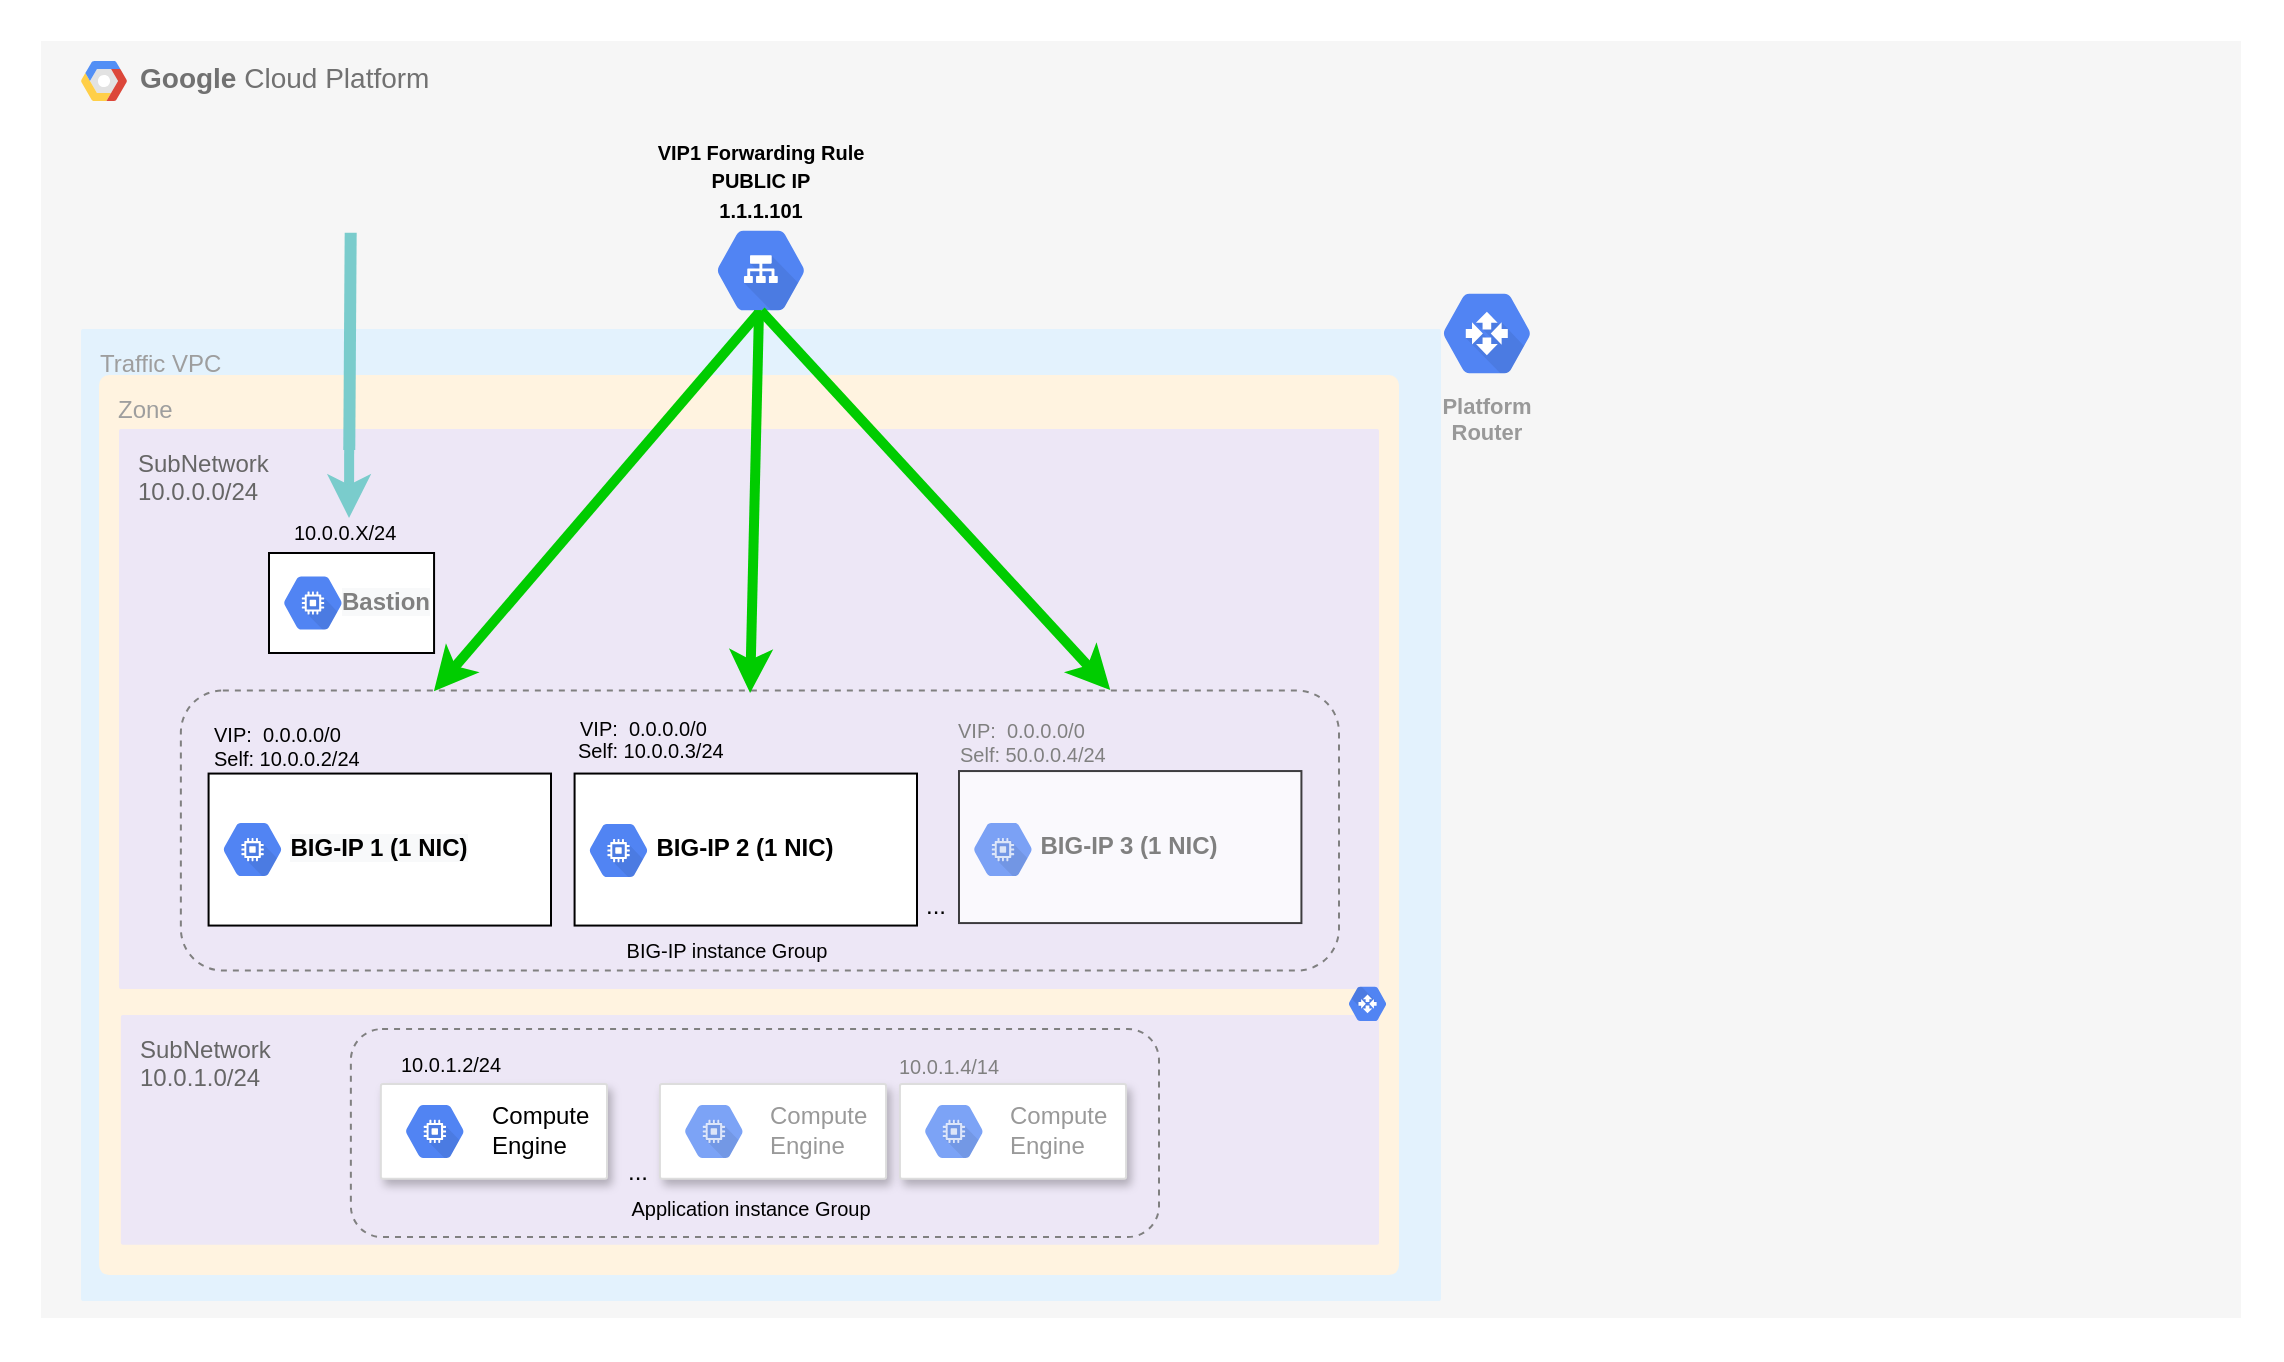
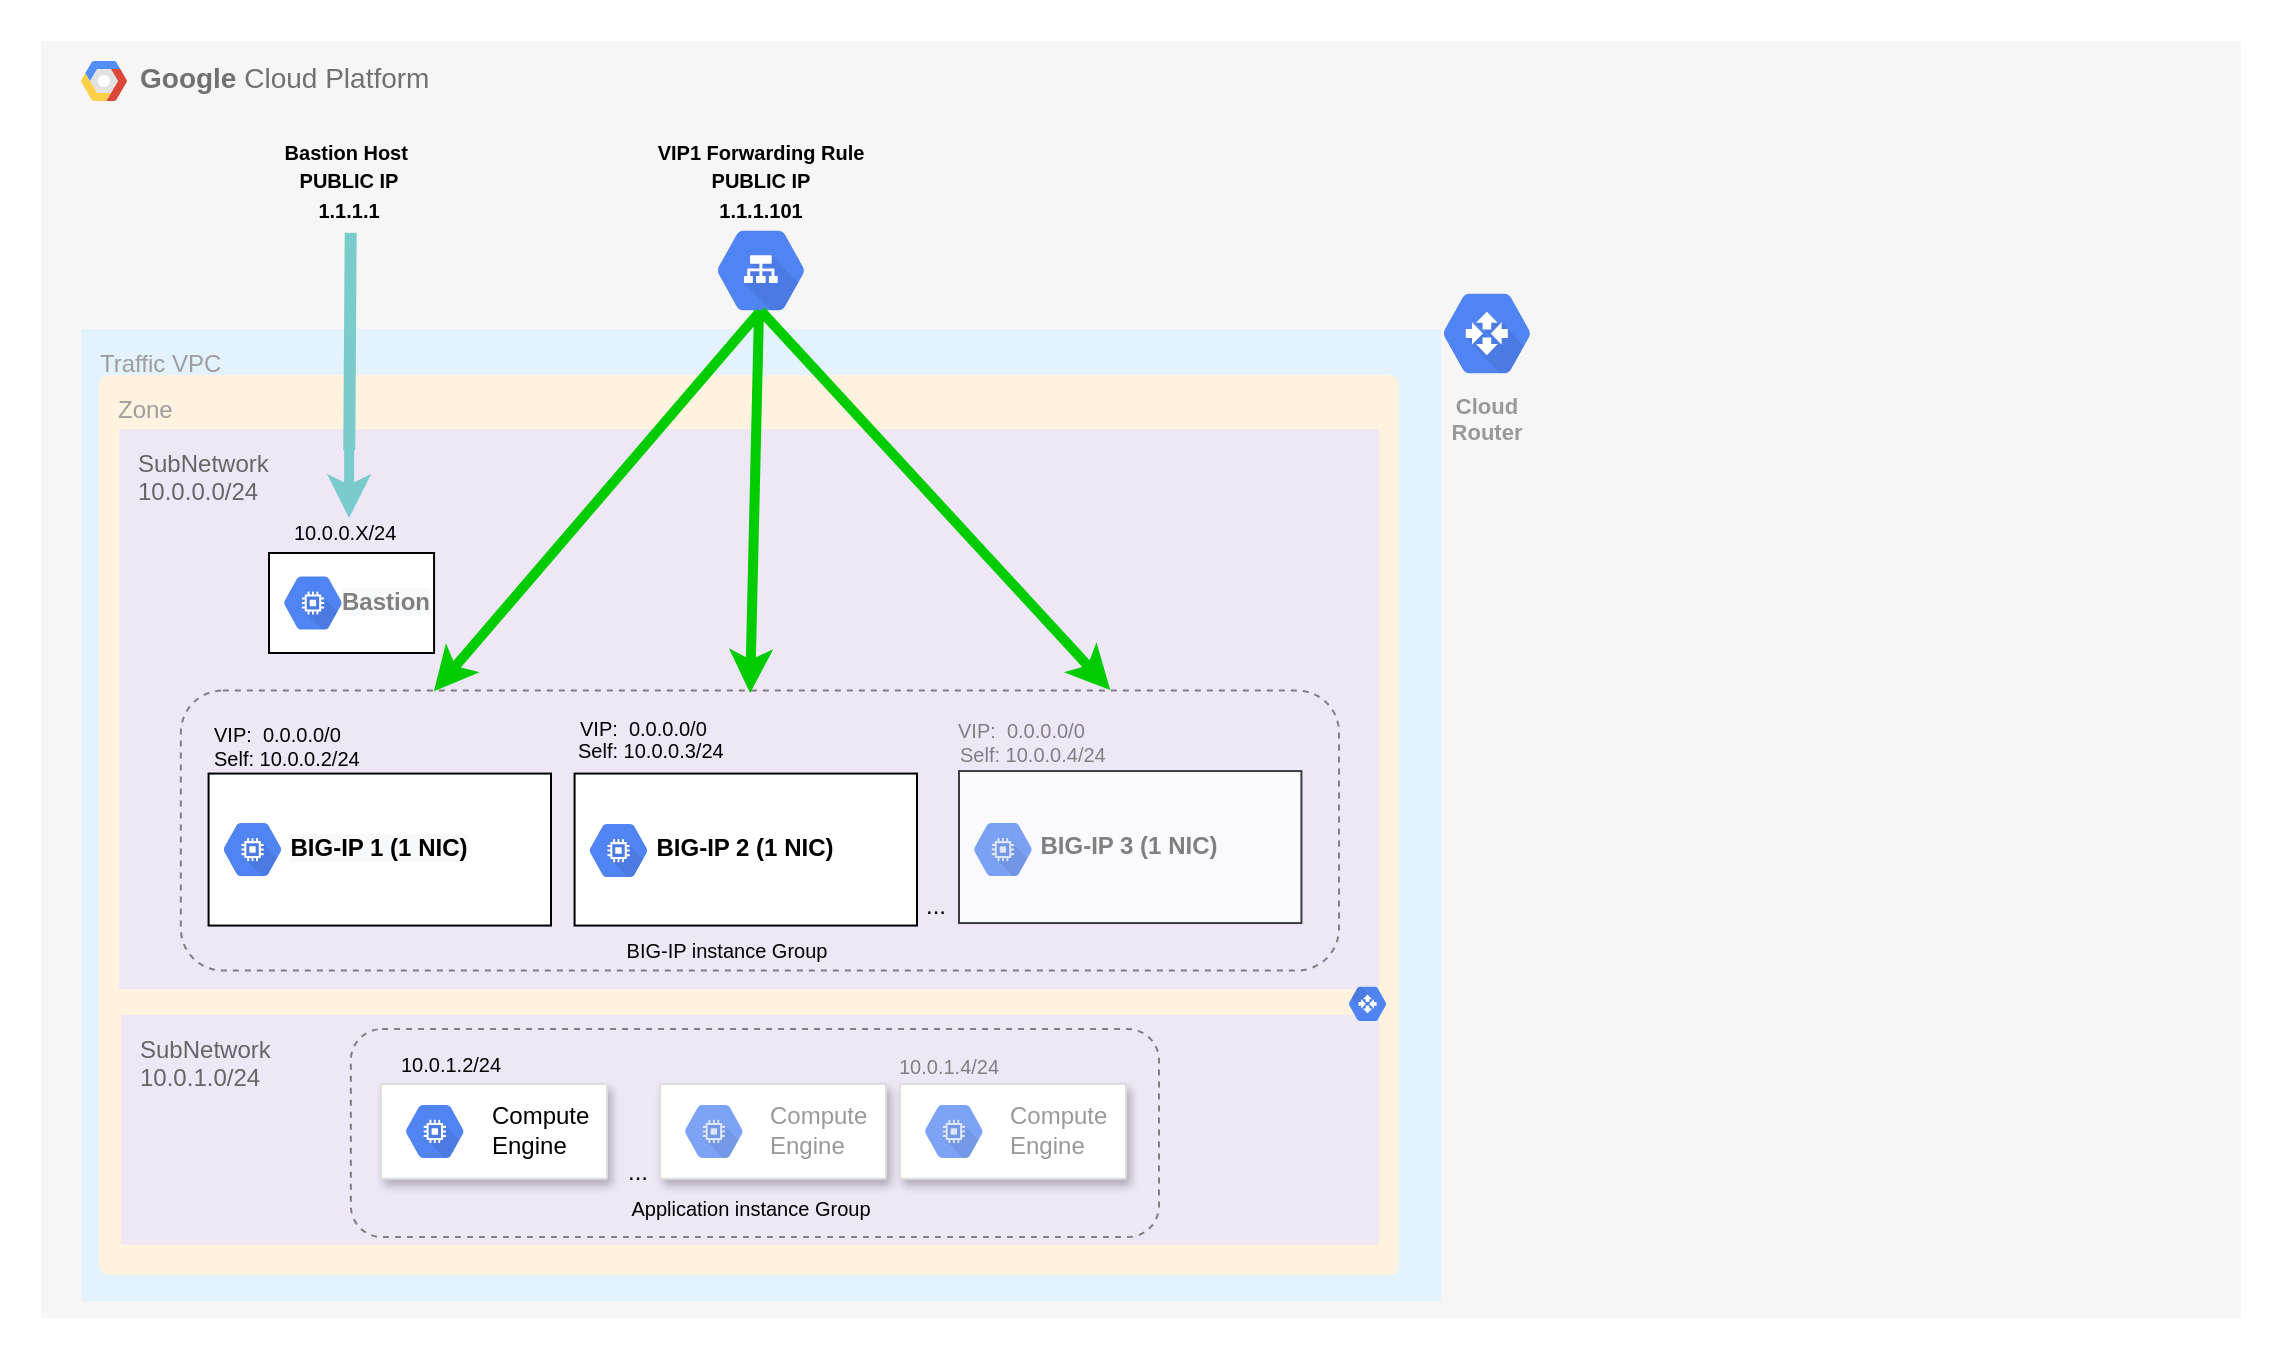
none -> (349, 180)
(1488, 421) -> (1488, 421)
(1060, 755) -> (1060, 755)
(950, 1067) -> (950, 1067)
